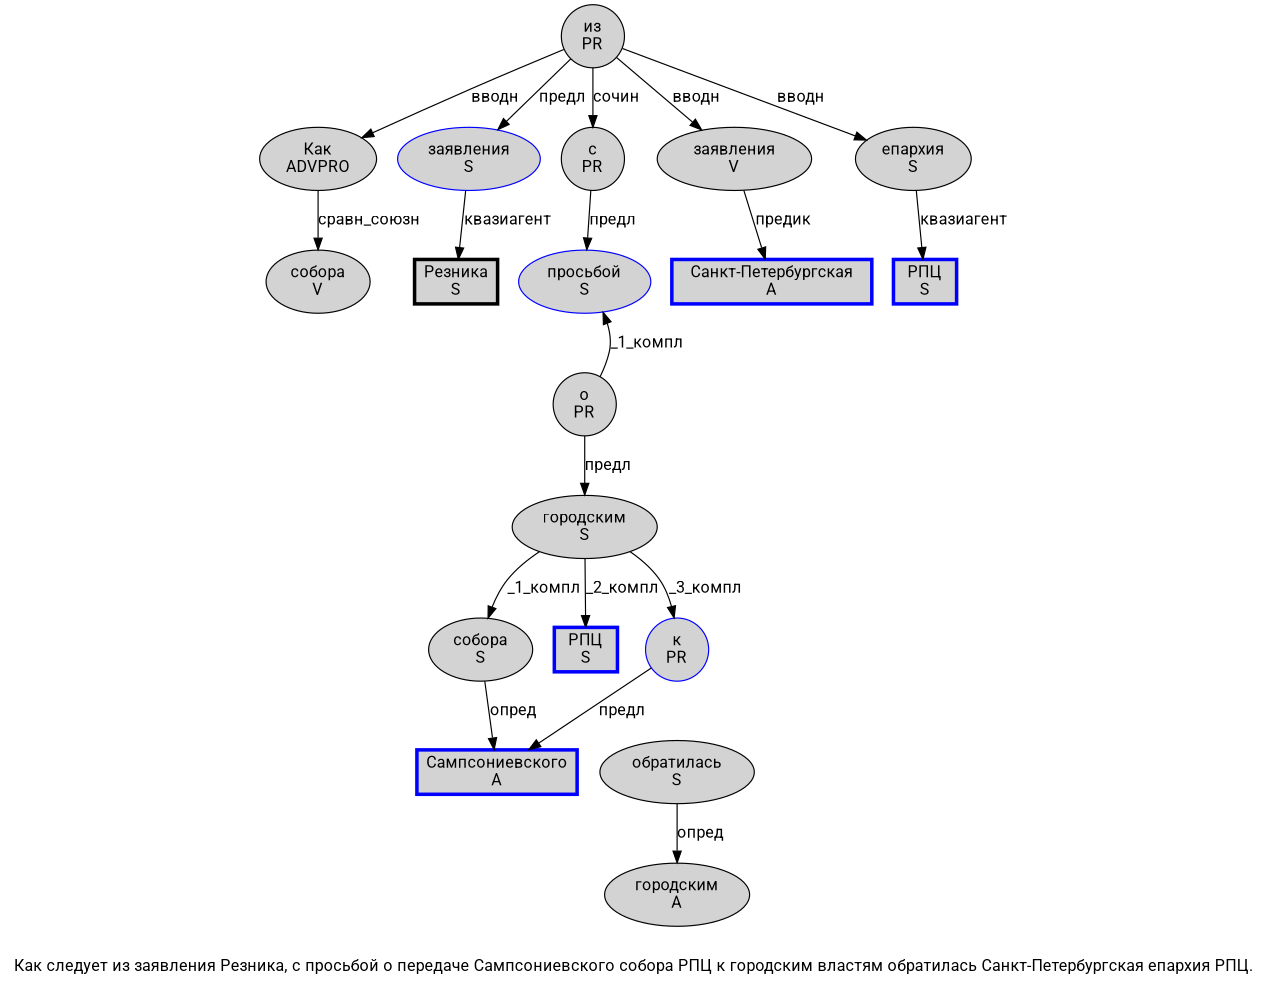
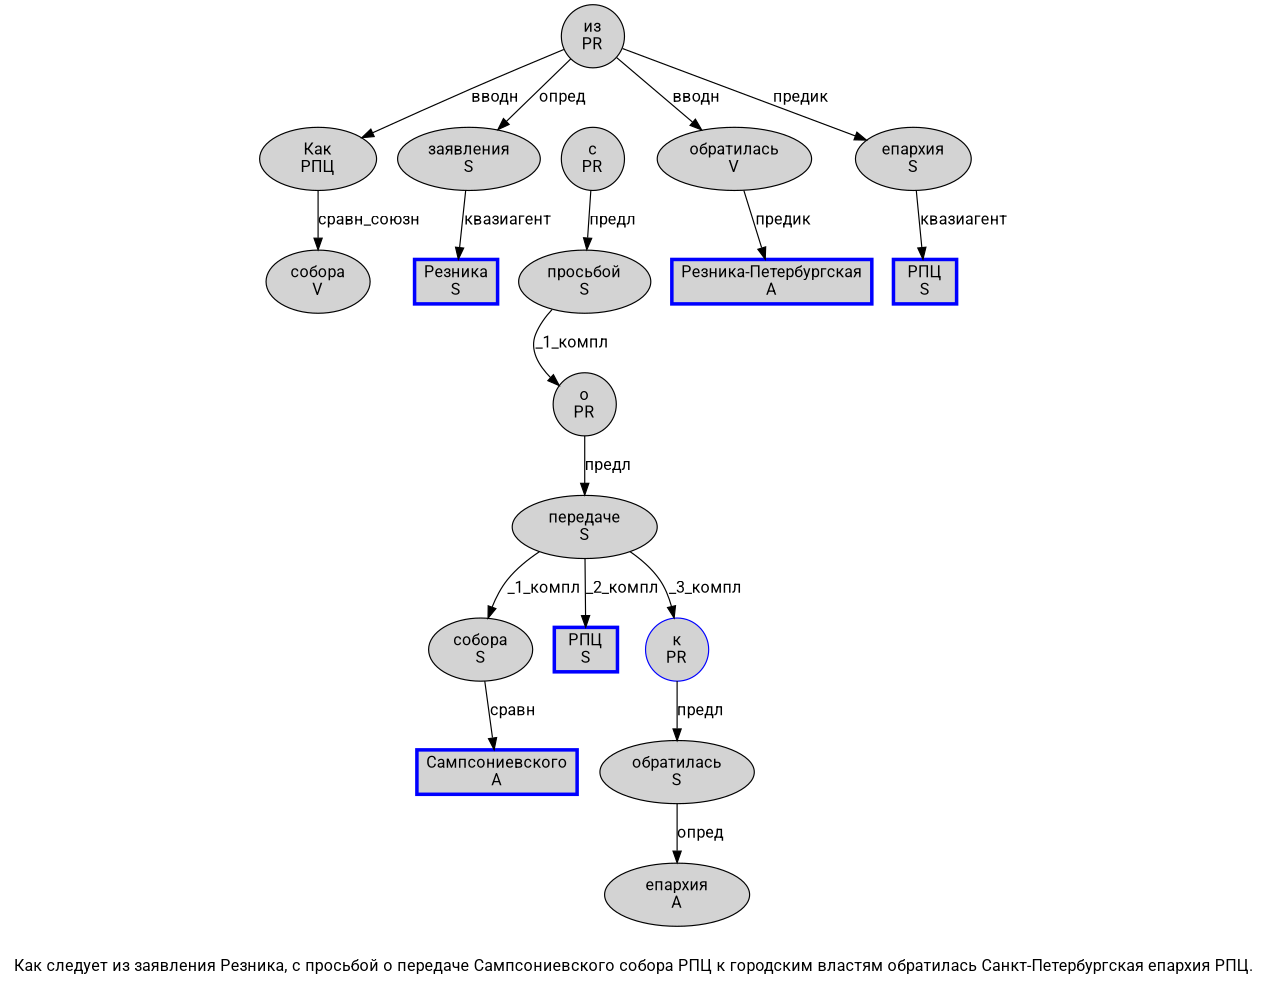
(593, 92) -> none
(563, 97) -> (563, 97)
(801, 97) -> (801, 97)
(318, 159) -> (318, 159)
(469, 159) -> (469, 159)
(734, 159) -> (734, 159)
(456, 282) -> (456, 282)
(585, 282) -> (585, 282)
(772, 282) -> (772, 282)
(609, 351) -> (534, 343)
(585, 527) -> (585, 527)
(595, 706) -> (677, 705)
(513, 711) -> (513, 711)
(677, 895) -> (677, 895)
